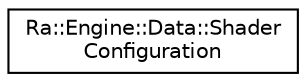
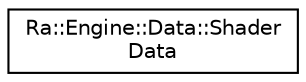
(153, 41) -> (153, 41)
